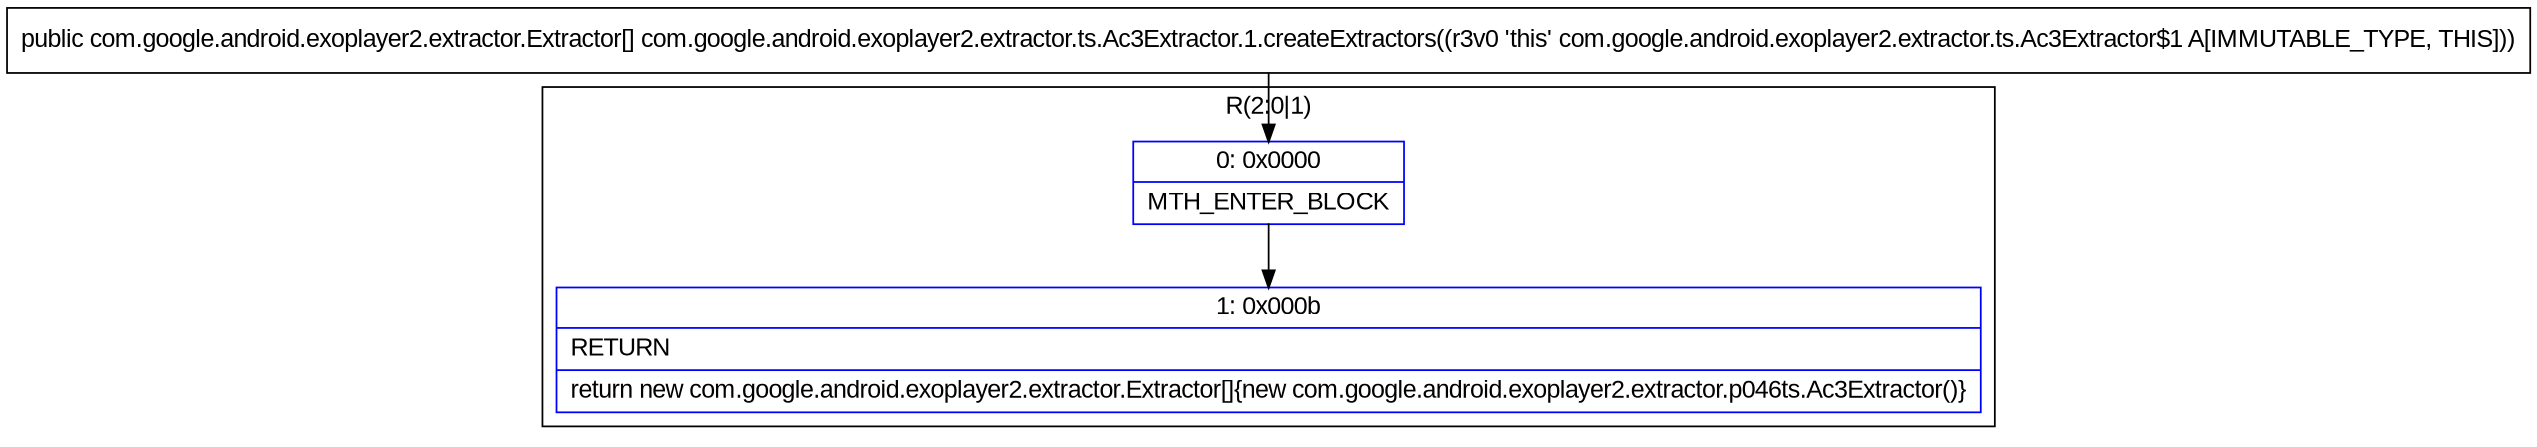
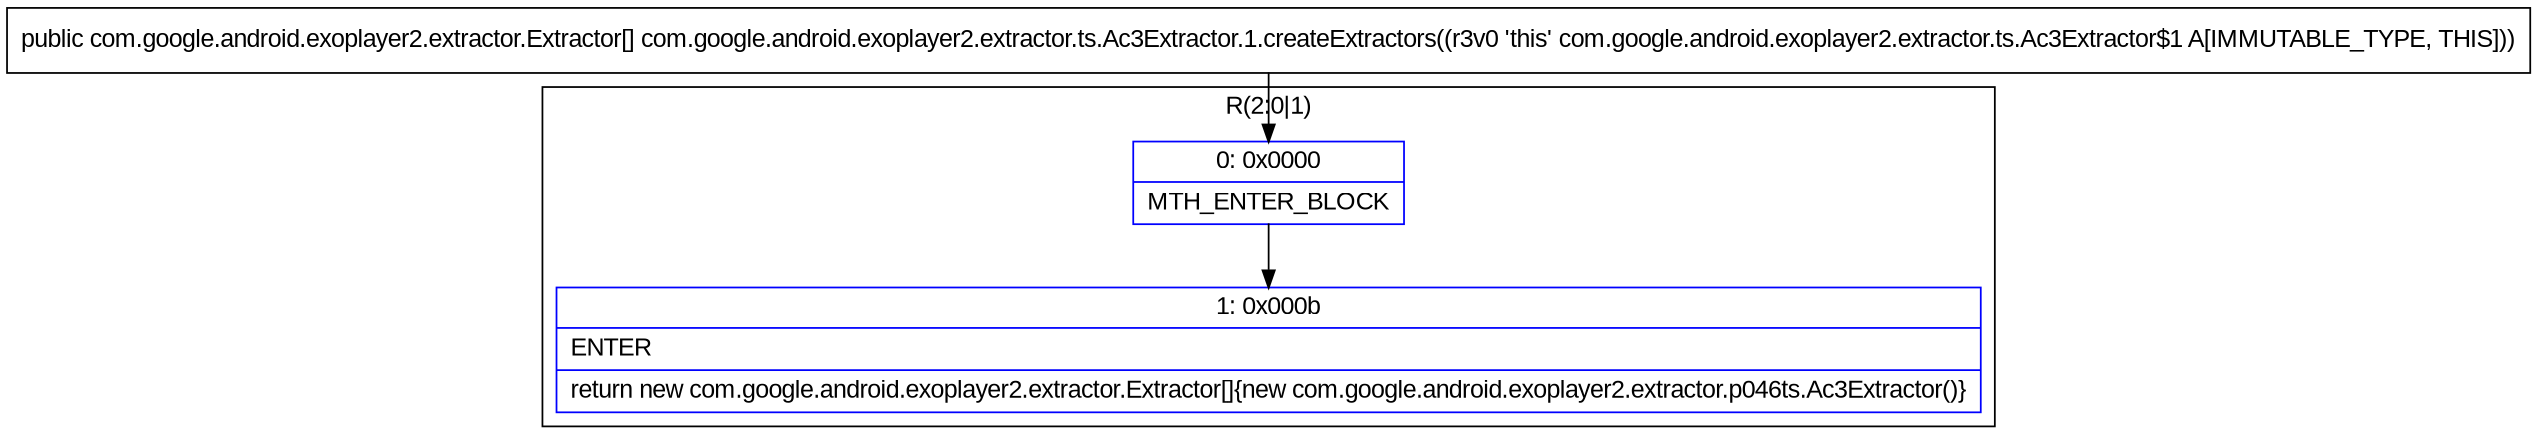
(621, 348) -> (611, 348)
